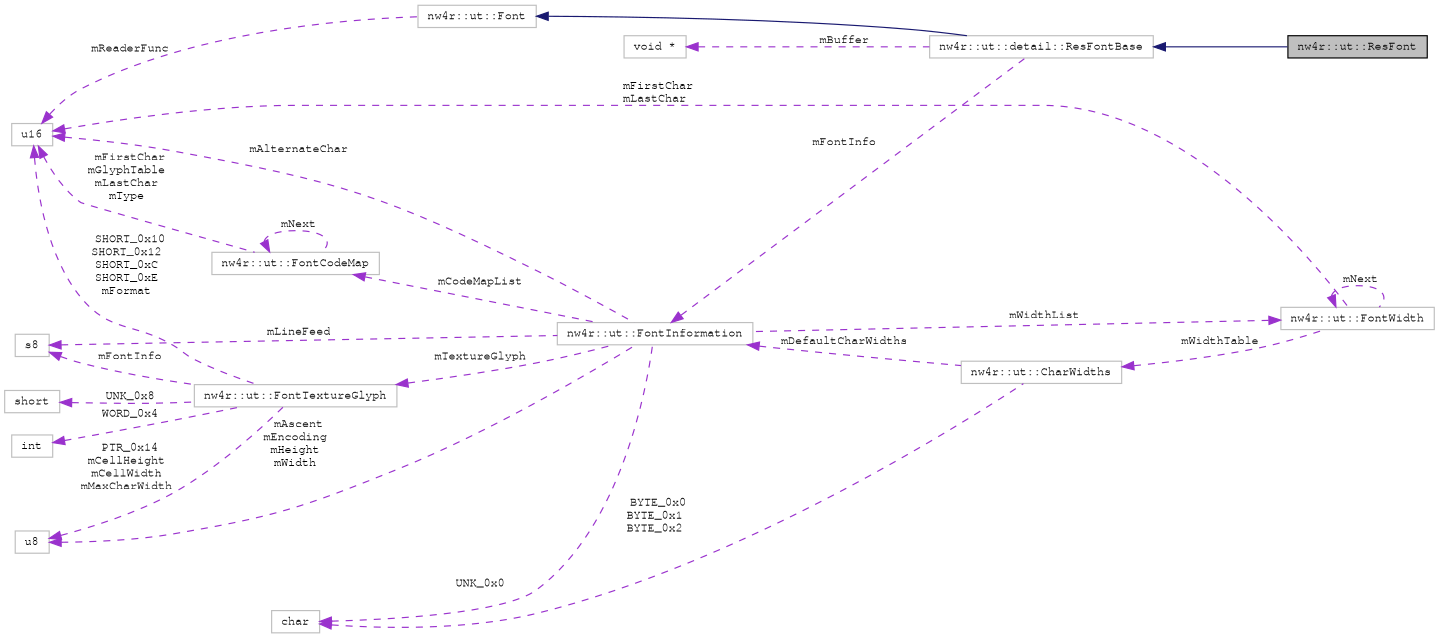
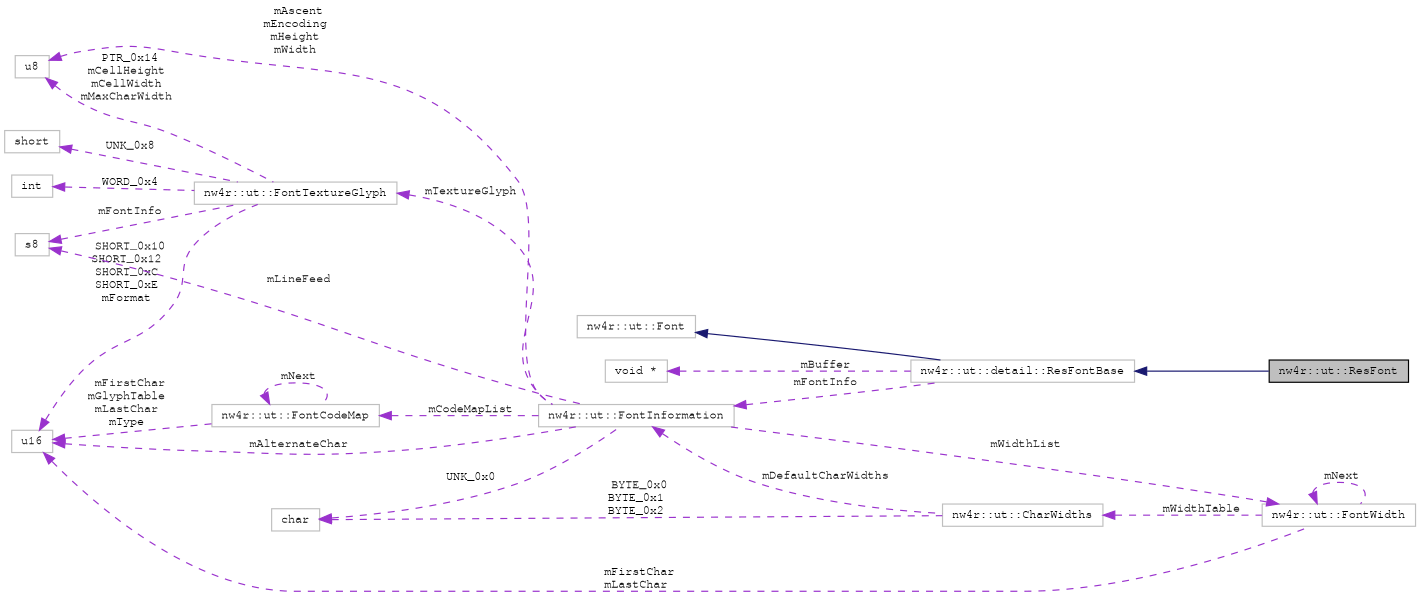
(226, 40) -> none
